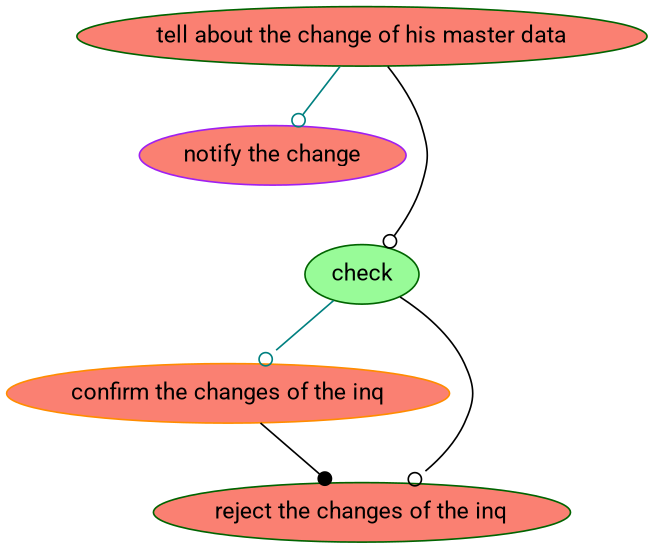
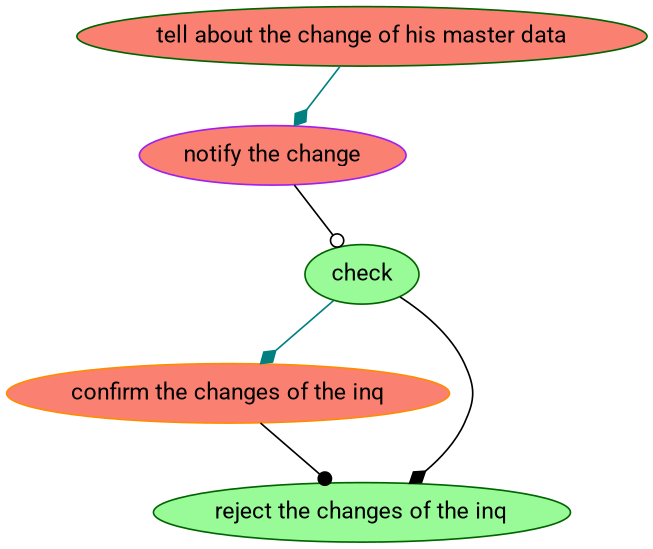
(321, 91) -> (321, 91)
(427, 150) -> (314, 210)
(305, 325) -> (305, 325)
(470, 378) -> (470, 378)
(362, 512) -> (362, 512)
